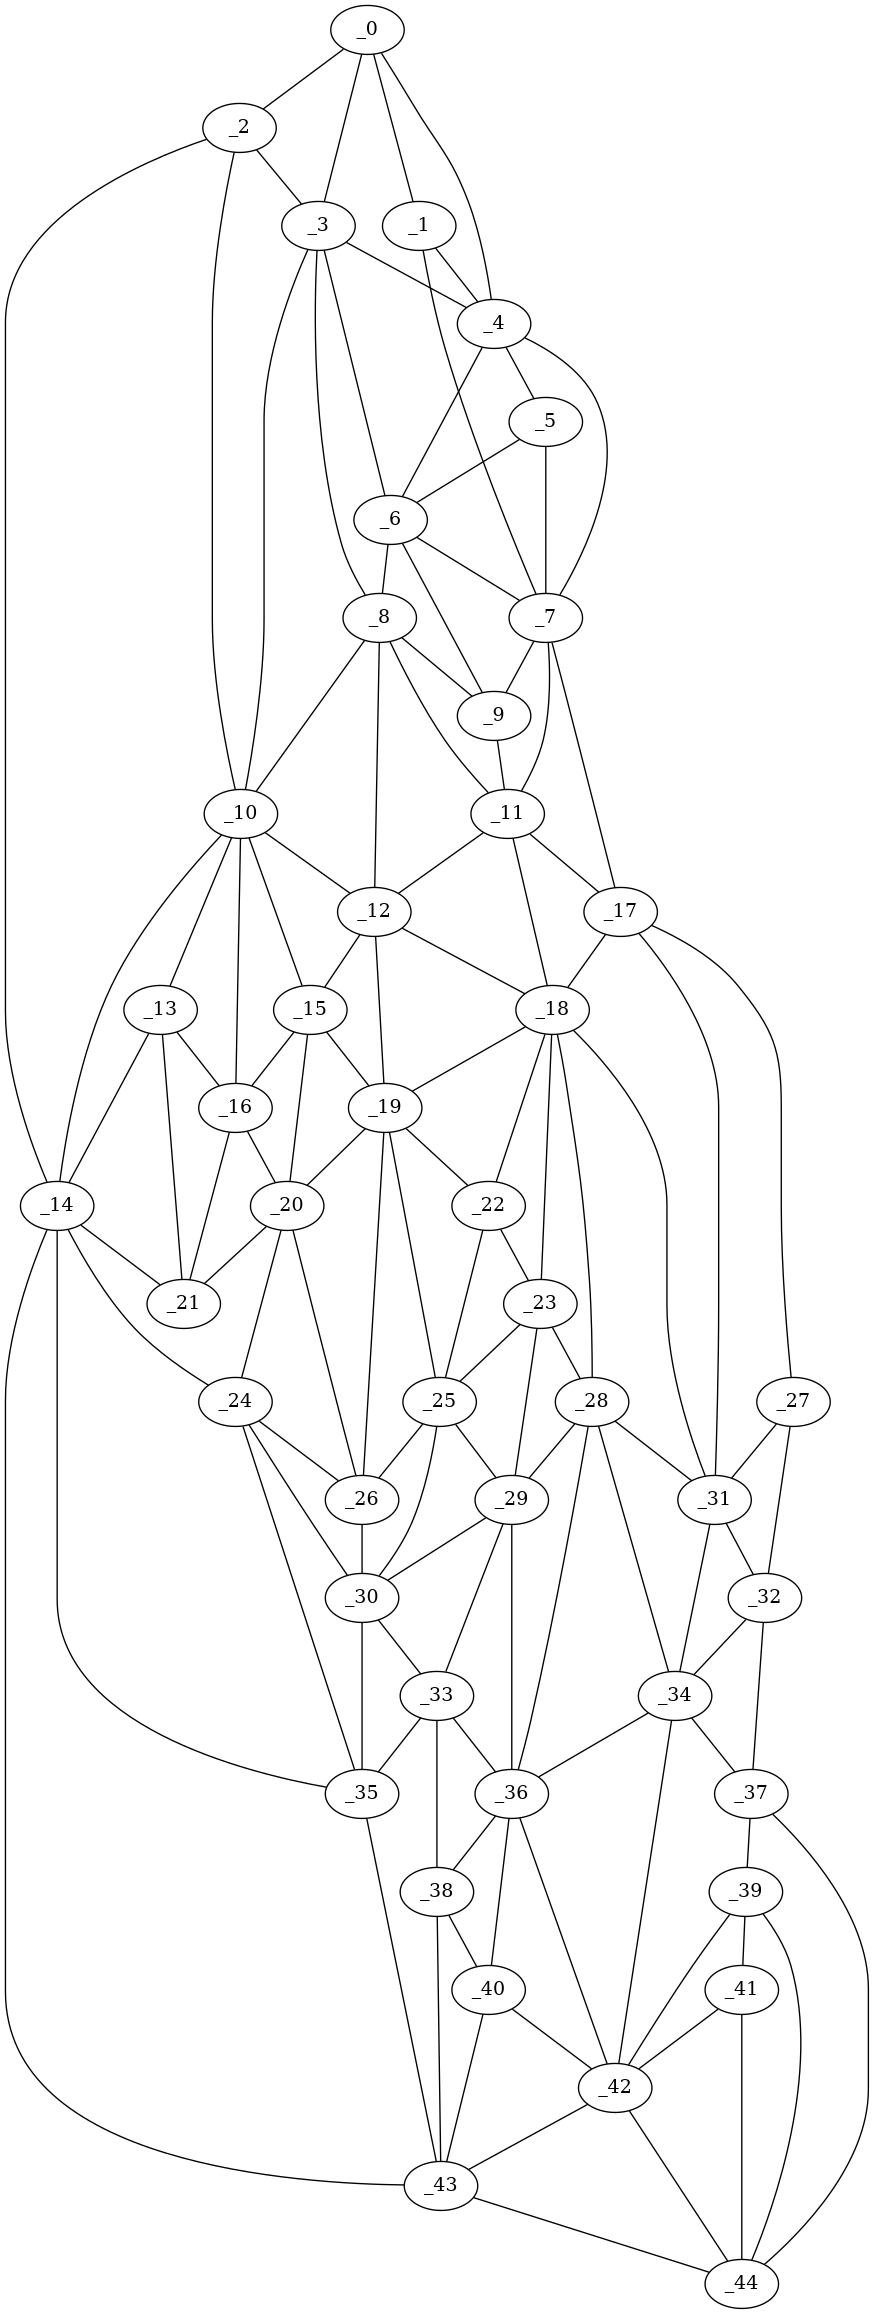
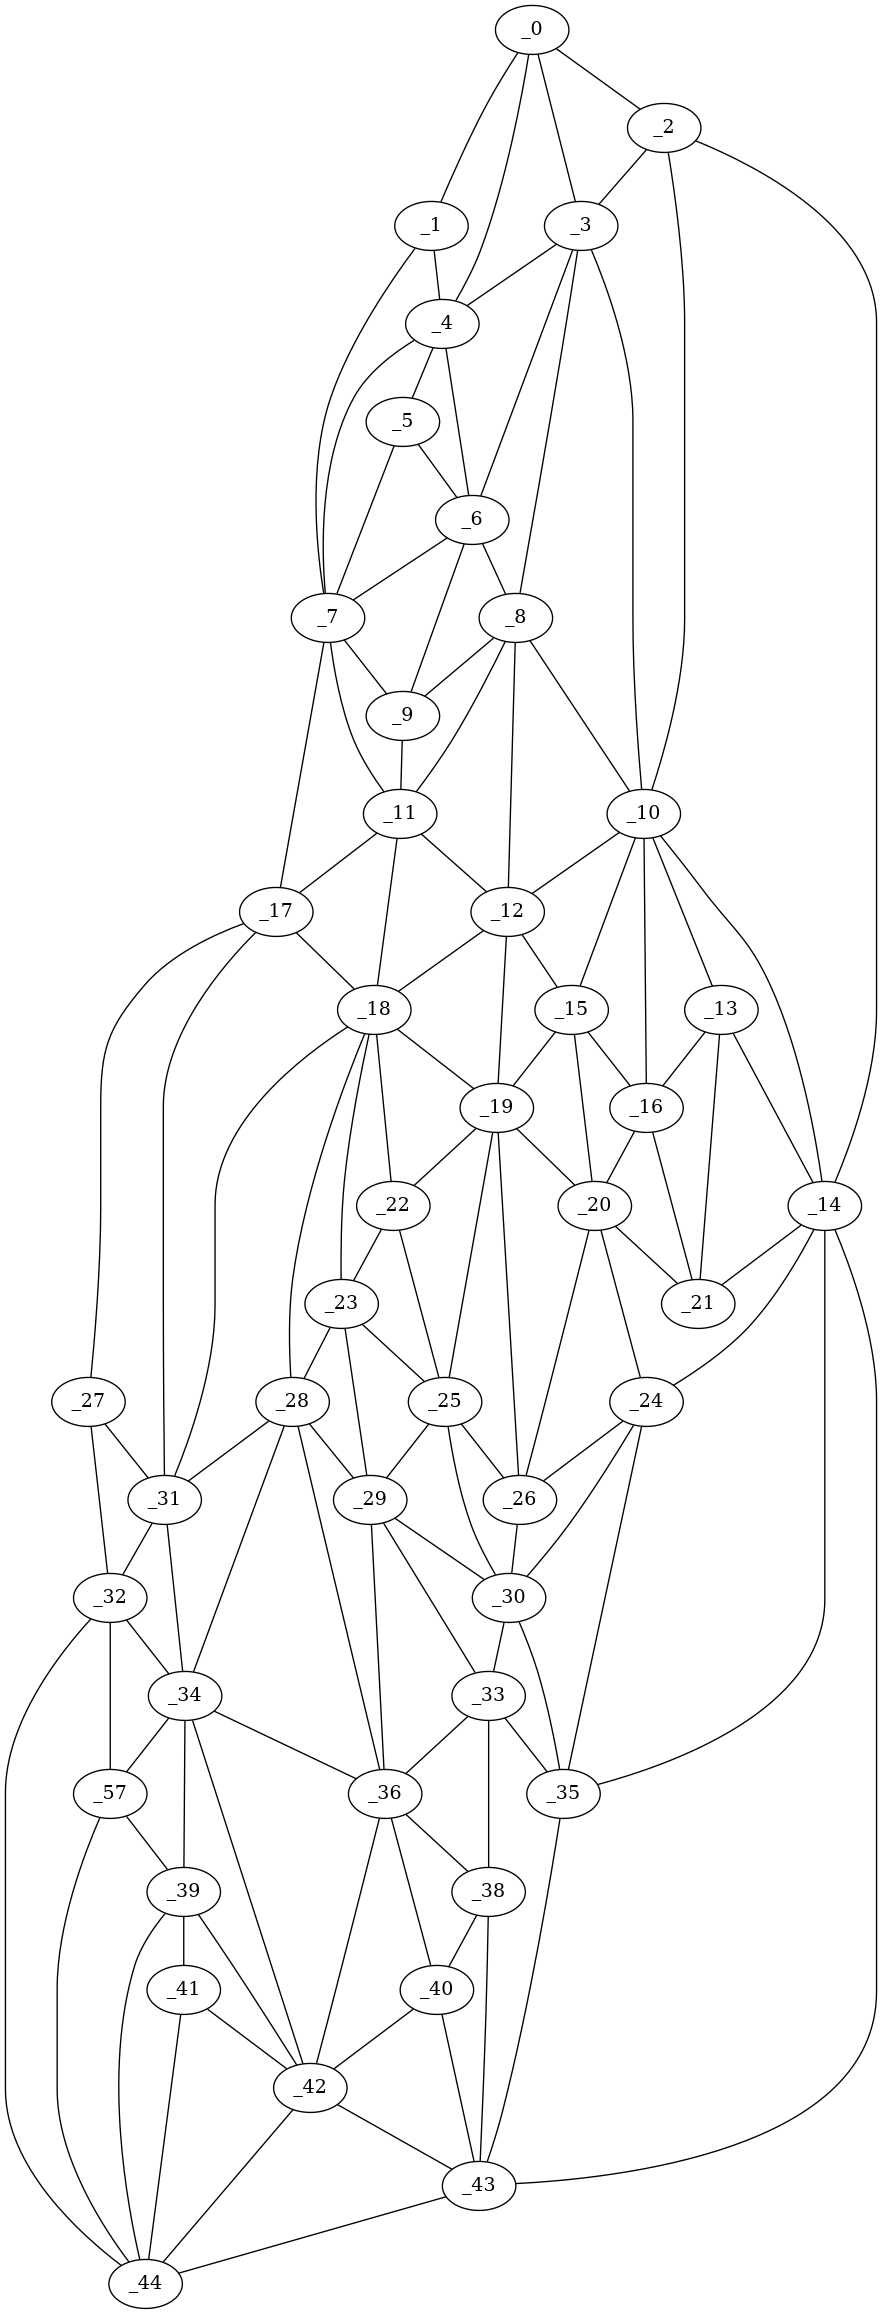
none -> (184, 1794)
(751, 1794) -> (110, 1794)
none -> (5, 1951)
